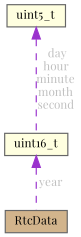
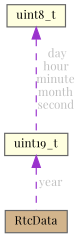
(36, 16) -> (36, 16)
(36, 144) -> (36, 144)
